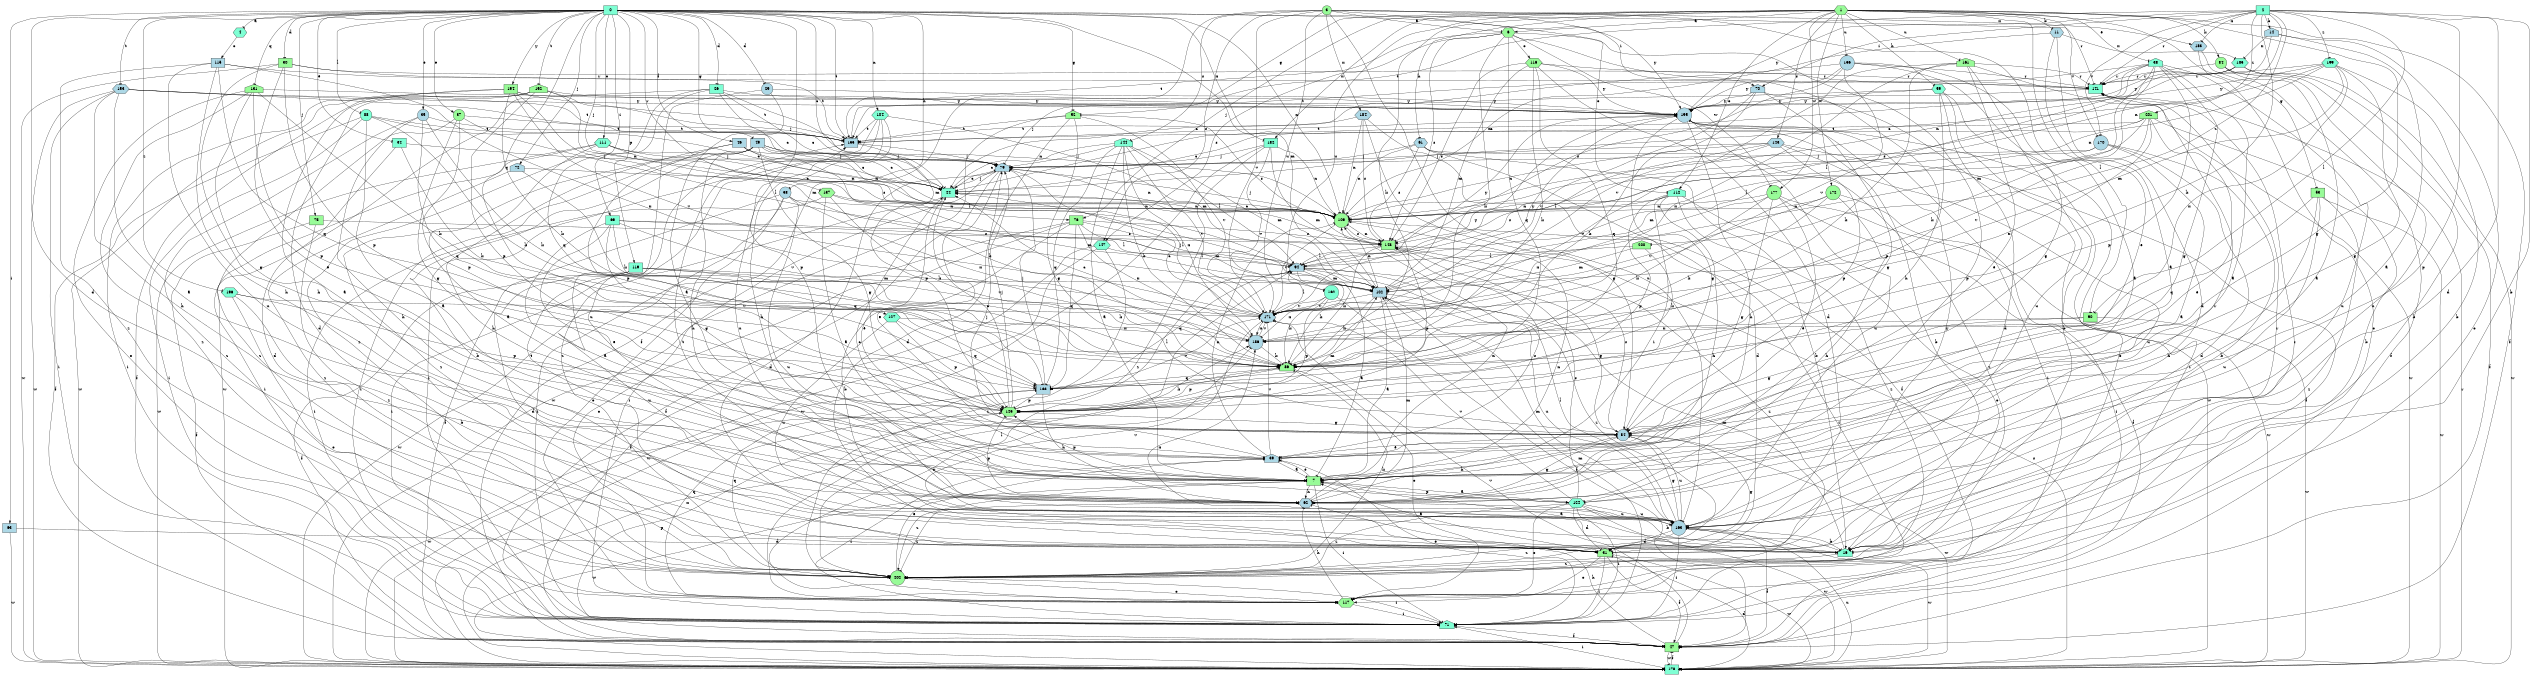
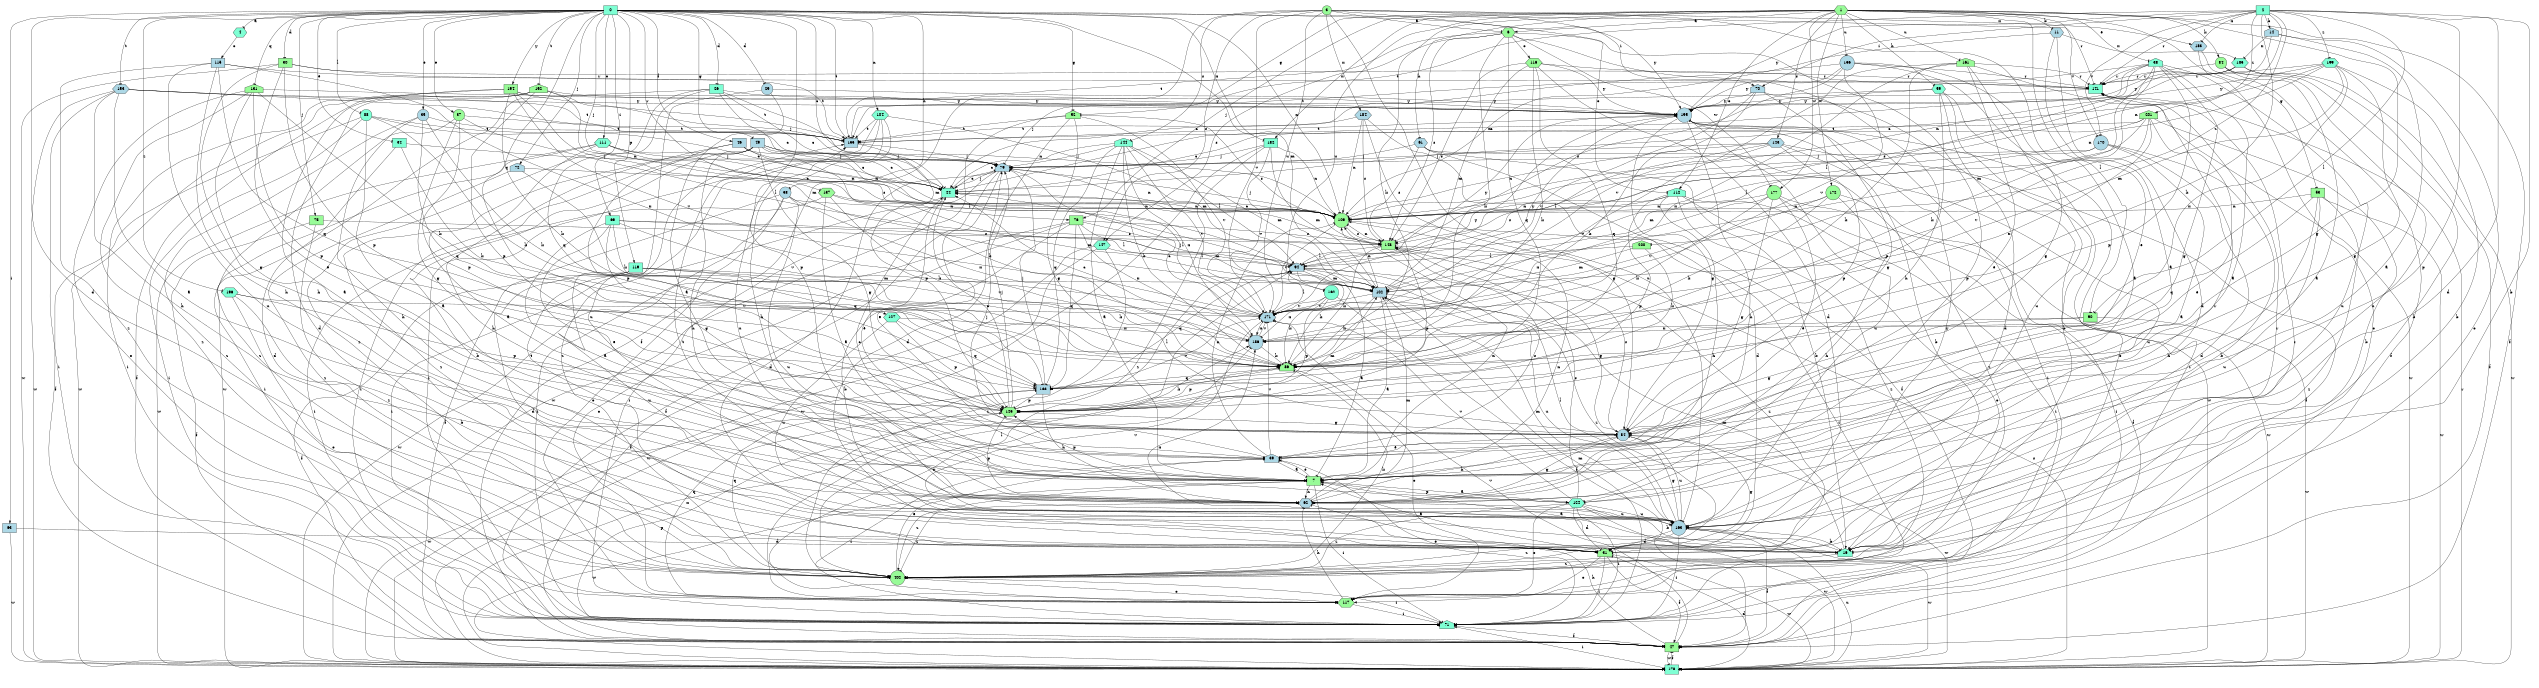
(1368, 166) -> (1831, 212)
(1580, 424) -> (2023, 499)
(898, 578) -> (898, 578)
